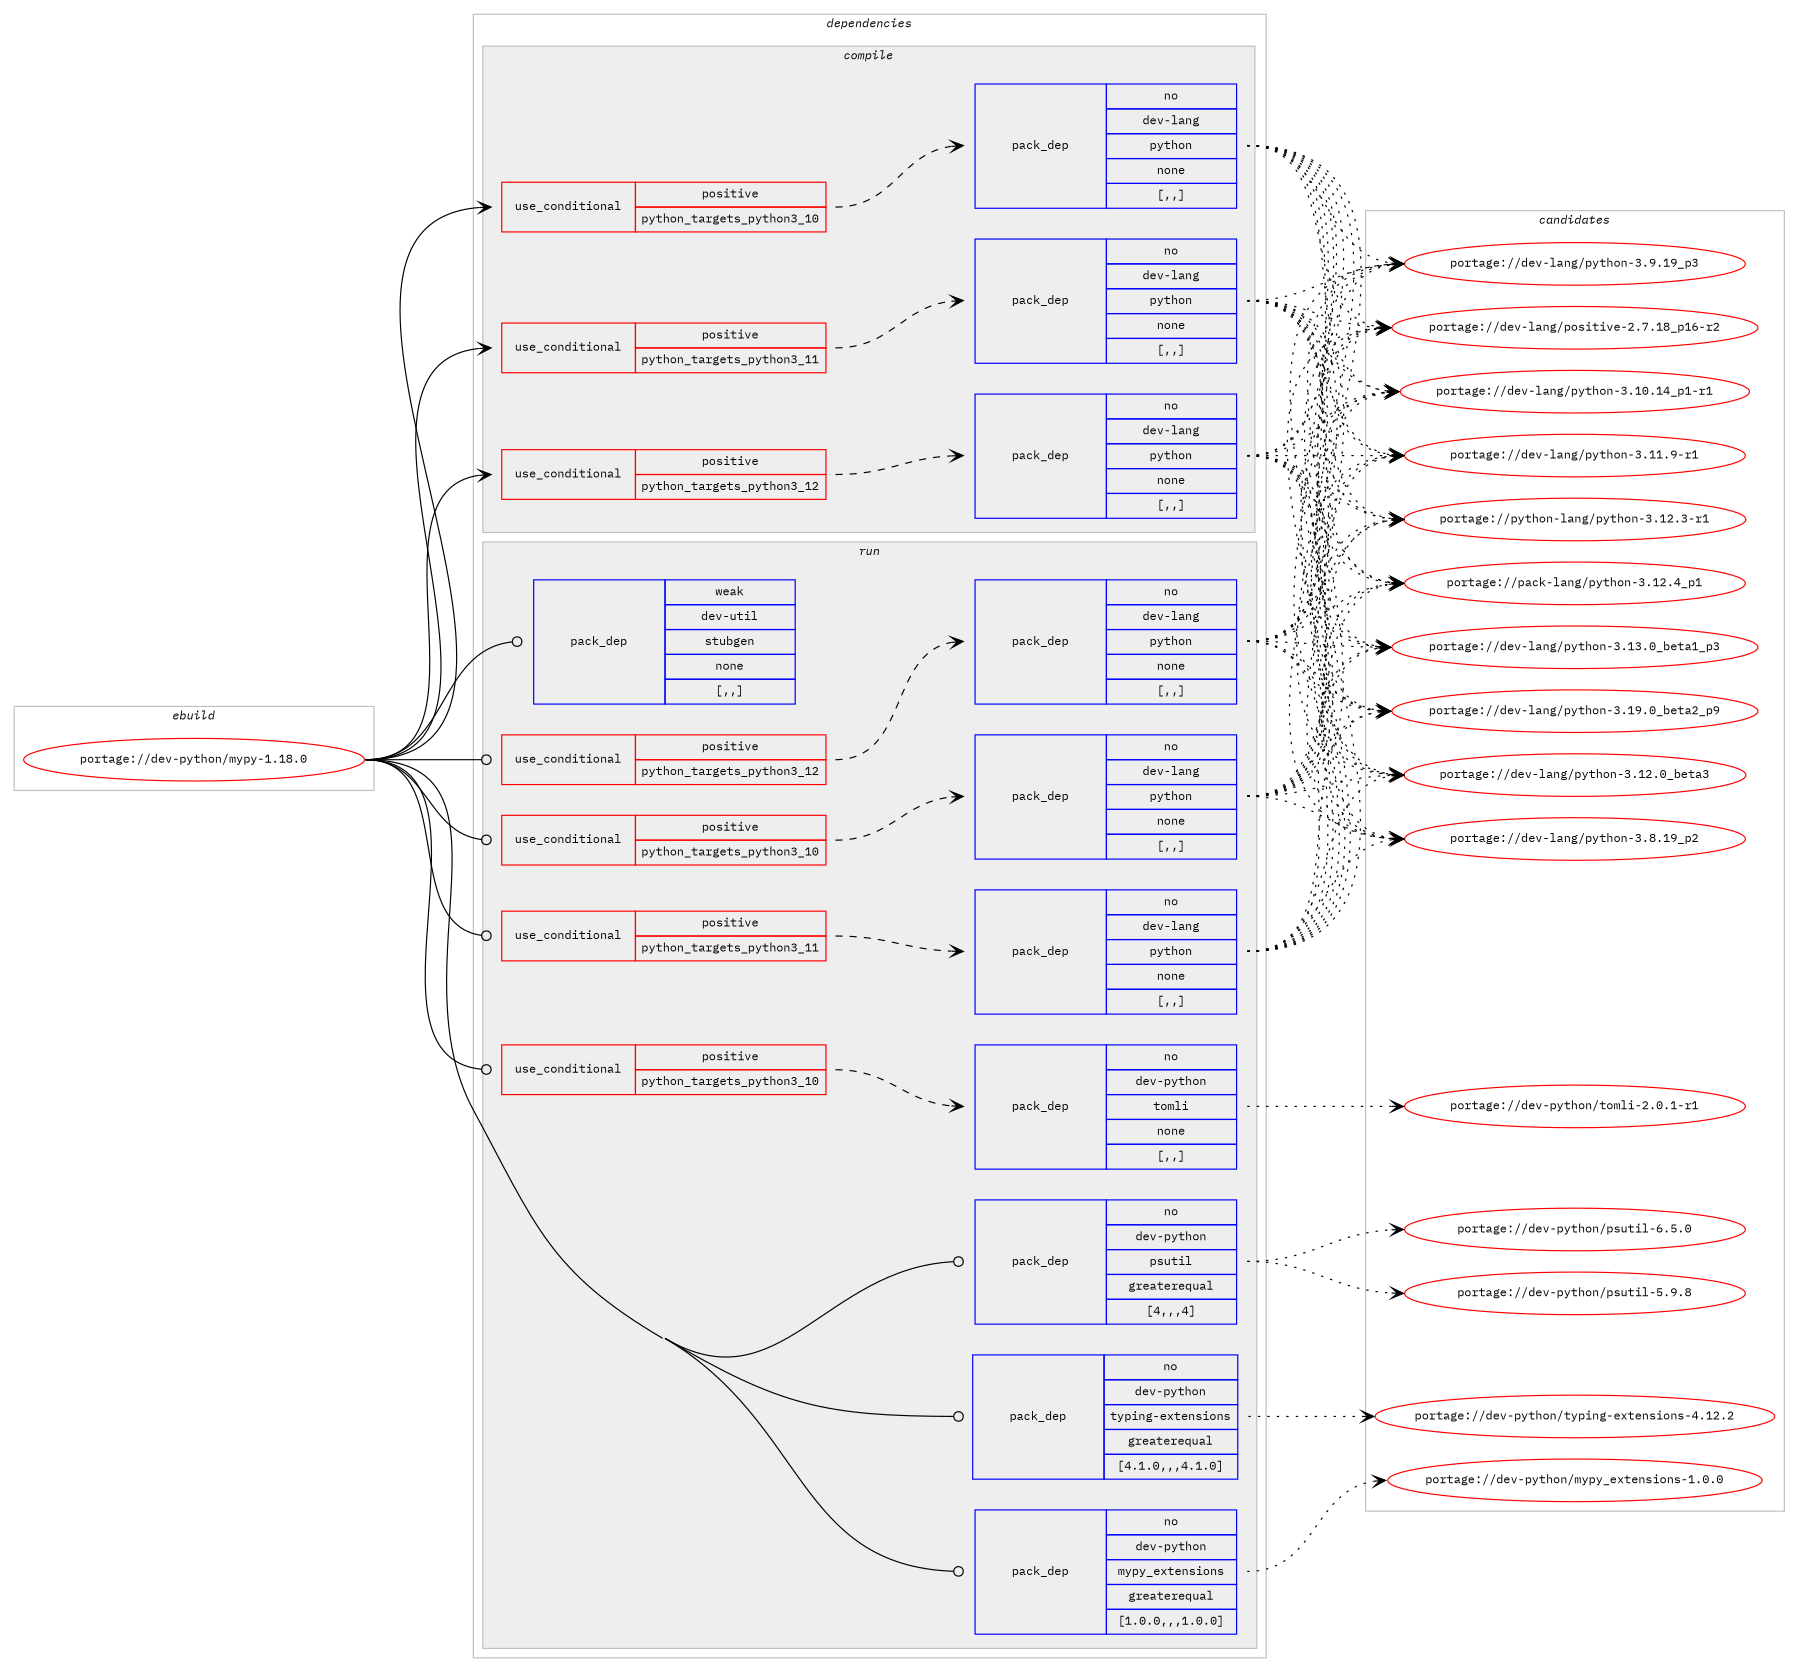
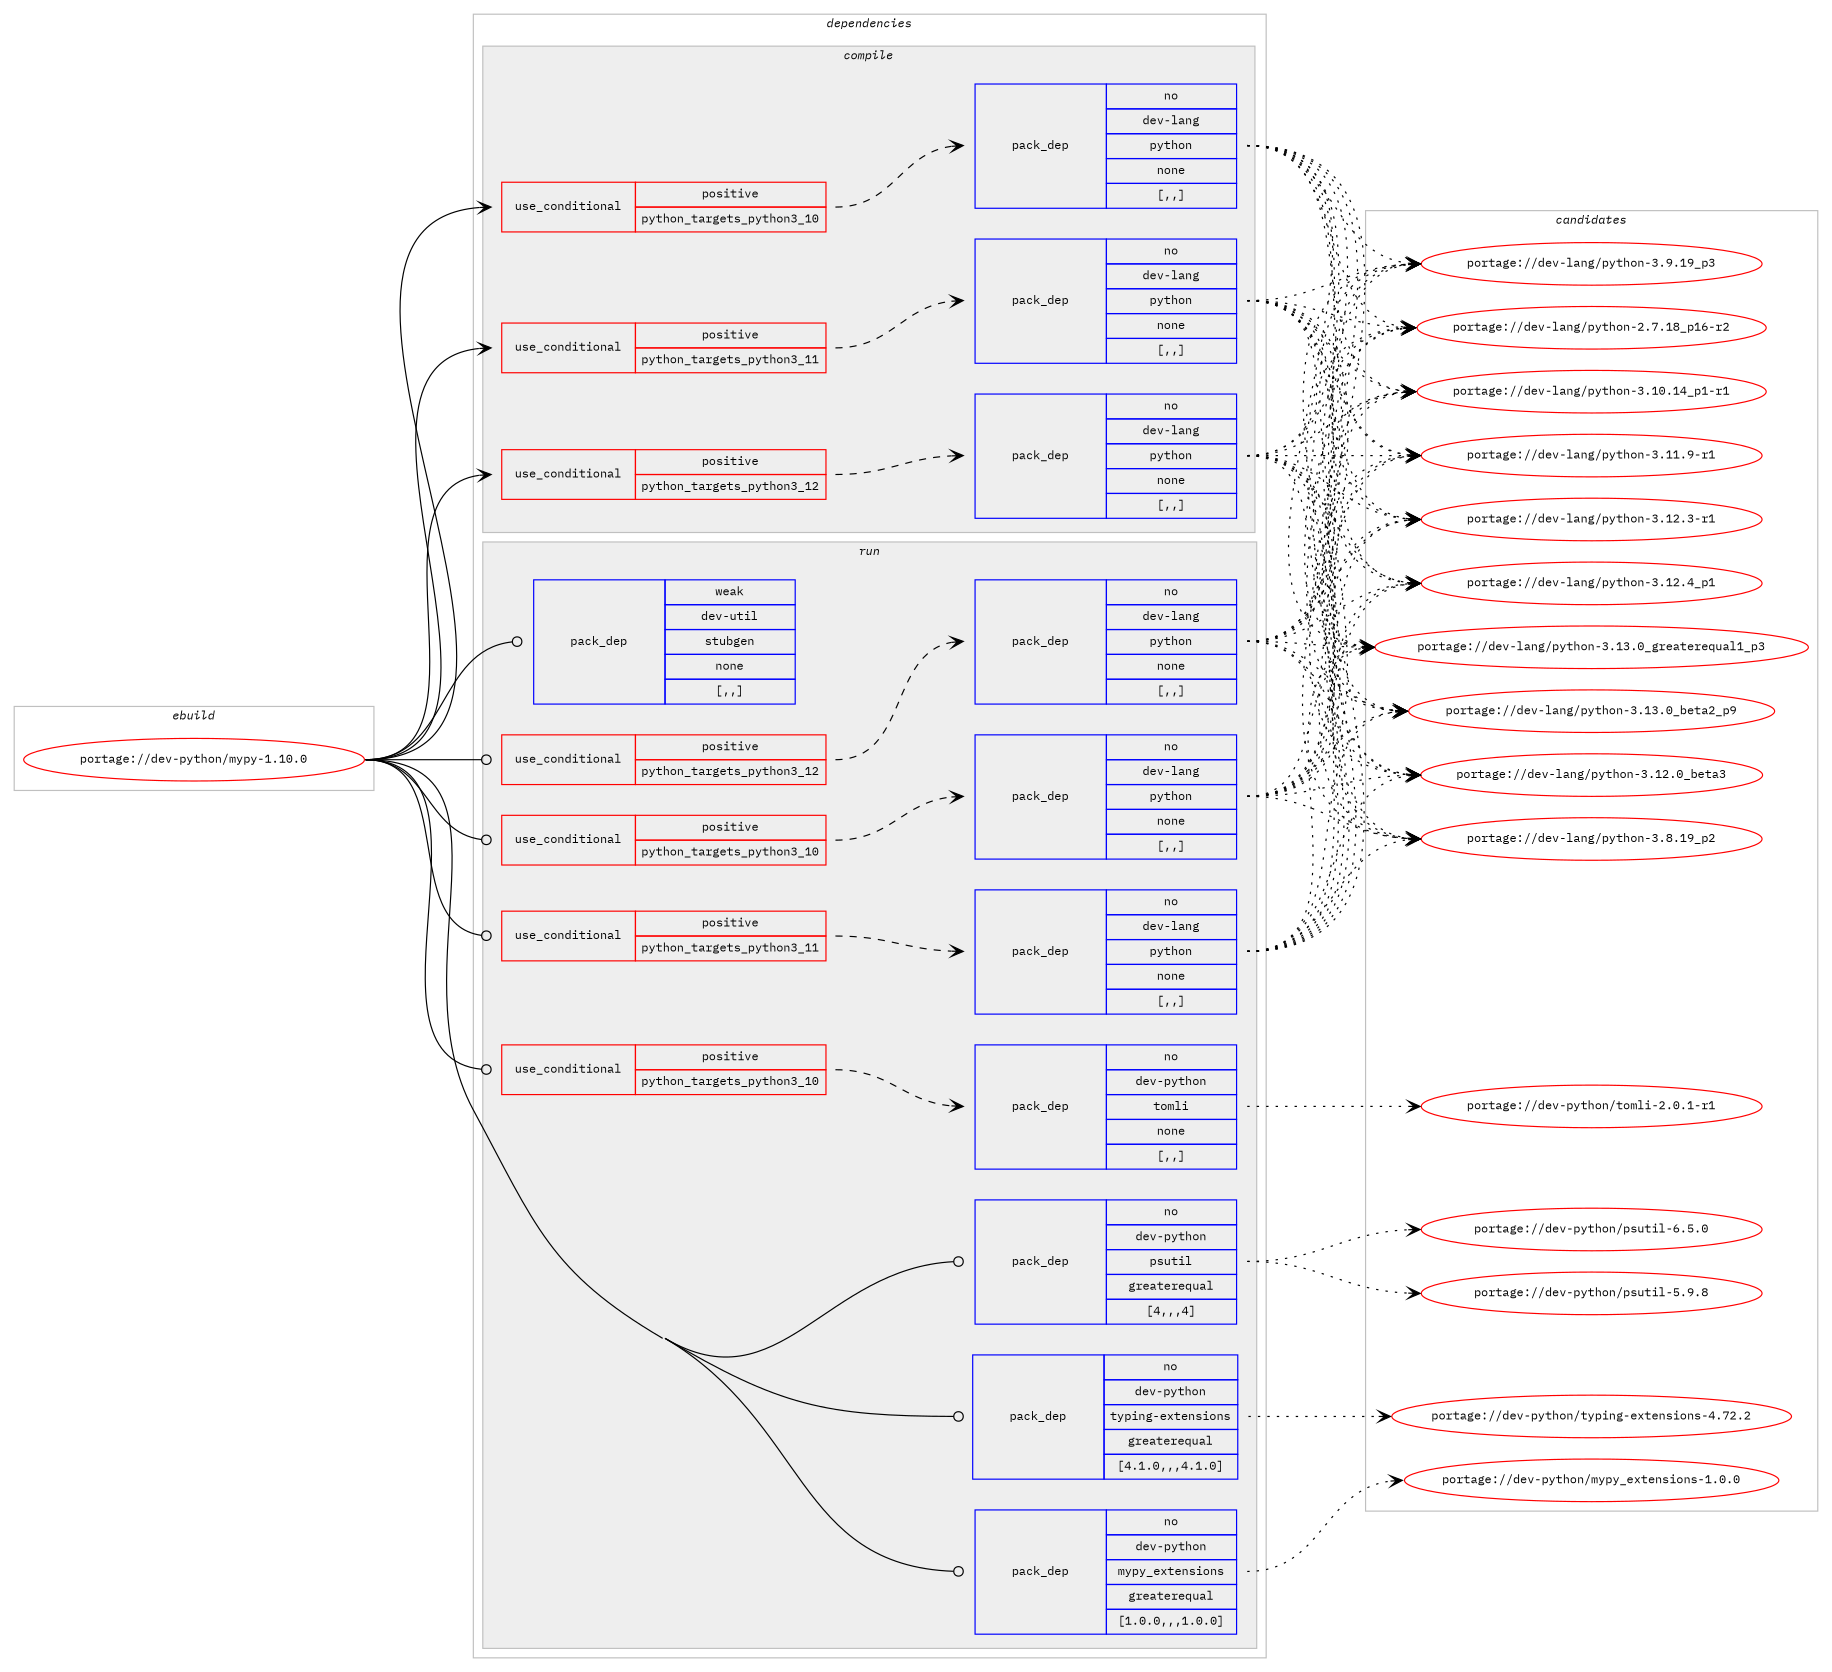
(1575, 328) -> (1592, 328)
(1575, 519) -> (1592, 519)
(1575, 583) -> (1592, 583)
(1575, 647) -> (1592, 647)
(1575, 711) -> (1592, 711)
(194, 760) -> (194, 760)
(1575, 1416) -> (1592, 1416)
